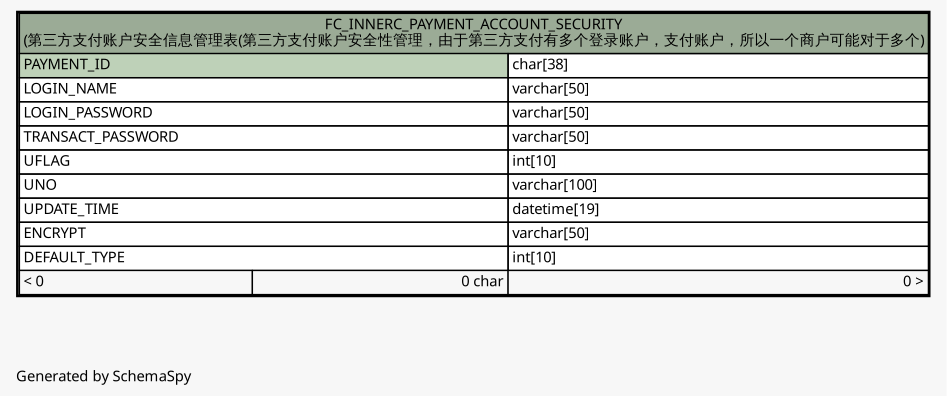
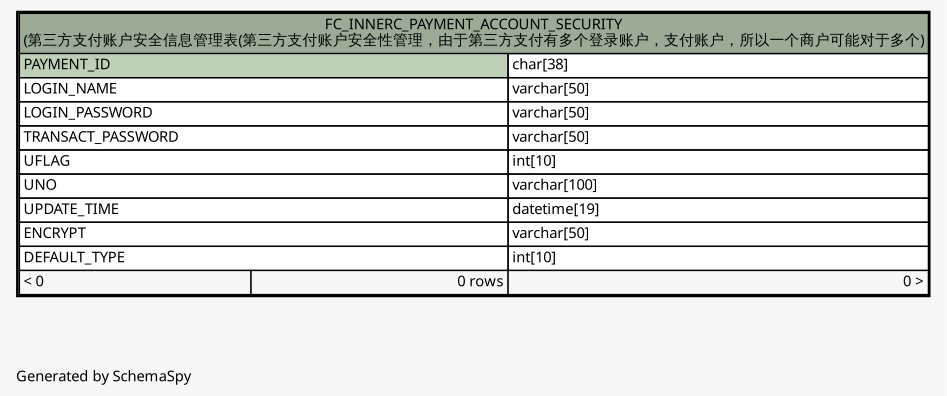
(483, 282) -> (481, 282)
